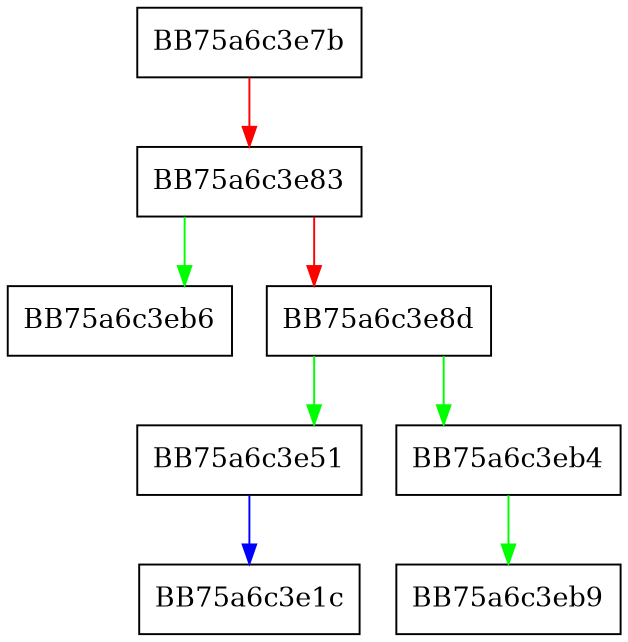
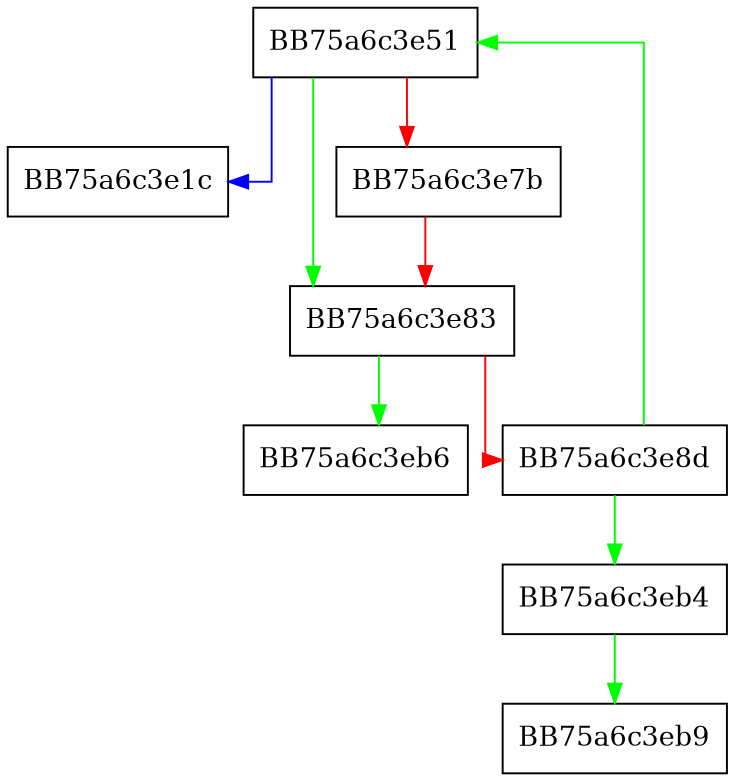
none -> (407, 102)
none -> (313, 172)
